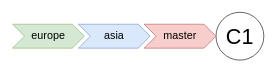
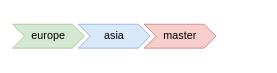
(240, 36) -> none
